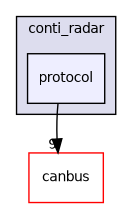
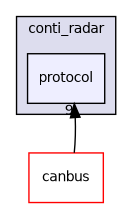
(57, 123) -> (75, 135)
